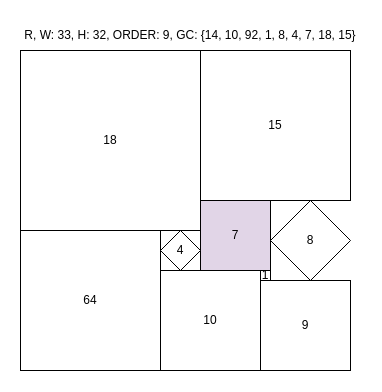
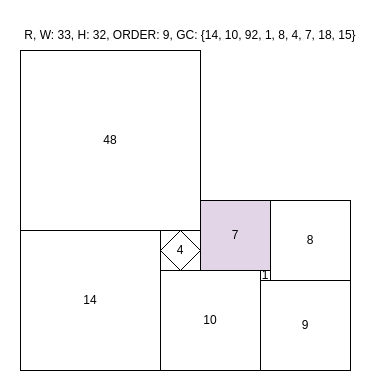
(276, 126) -> none
(111, 141) -> (111, 141)
(311, 241) -> (311, 241)
(91, 301) -> (91, 301)
